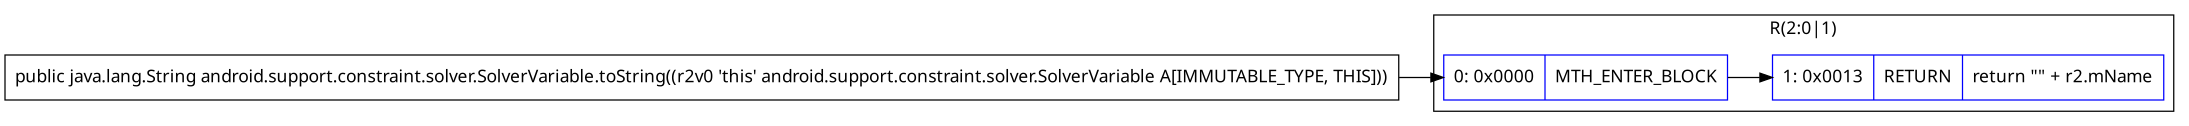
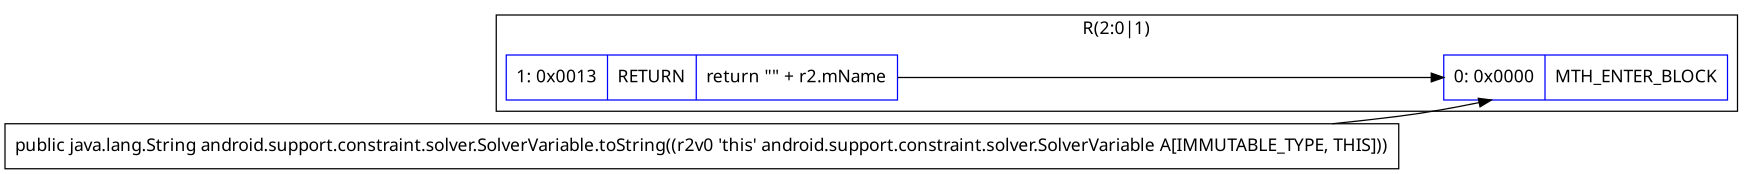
(1744, 78) -> (1164, 78)
